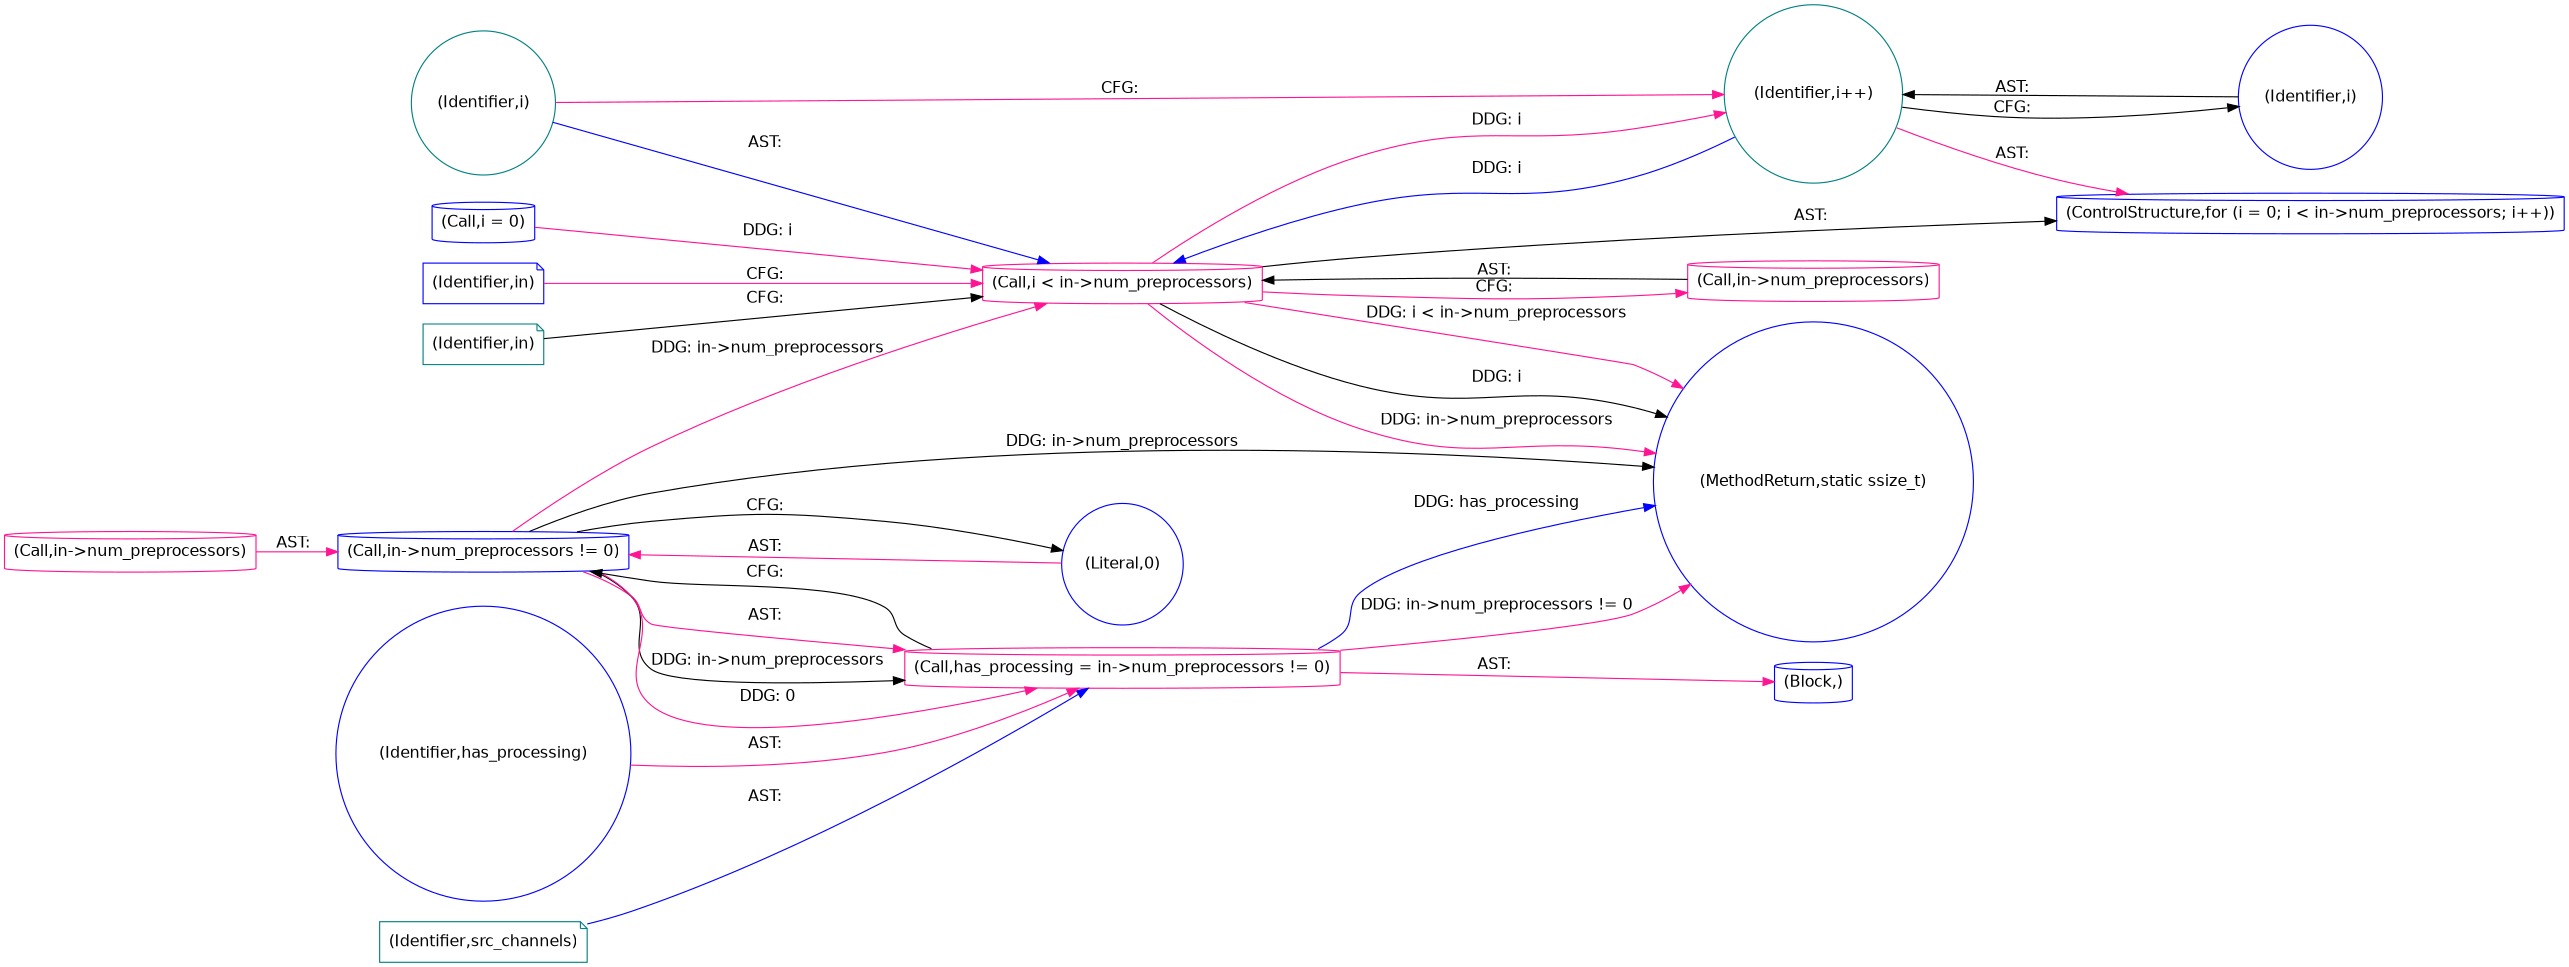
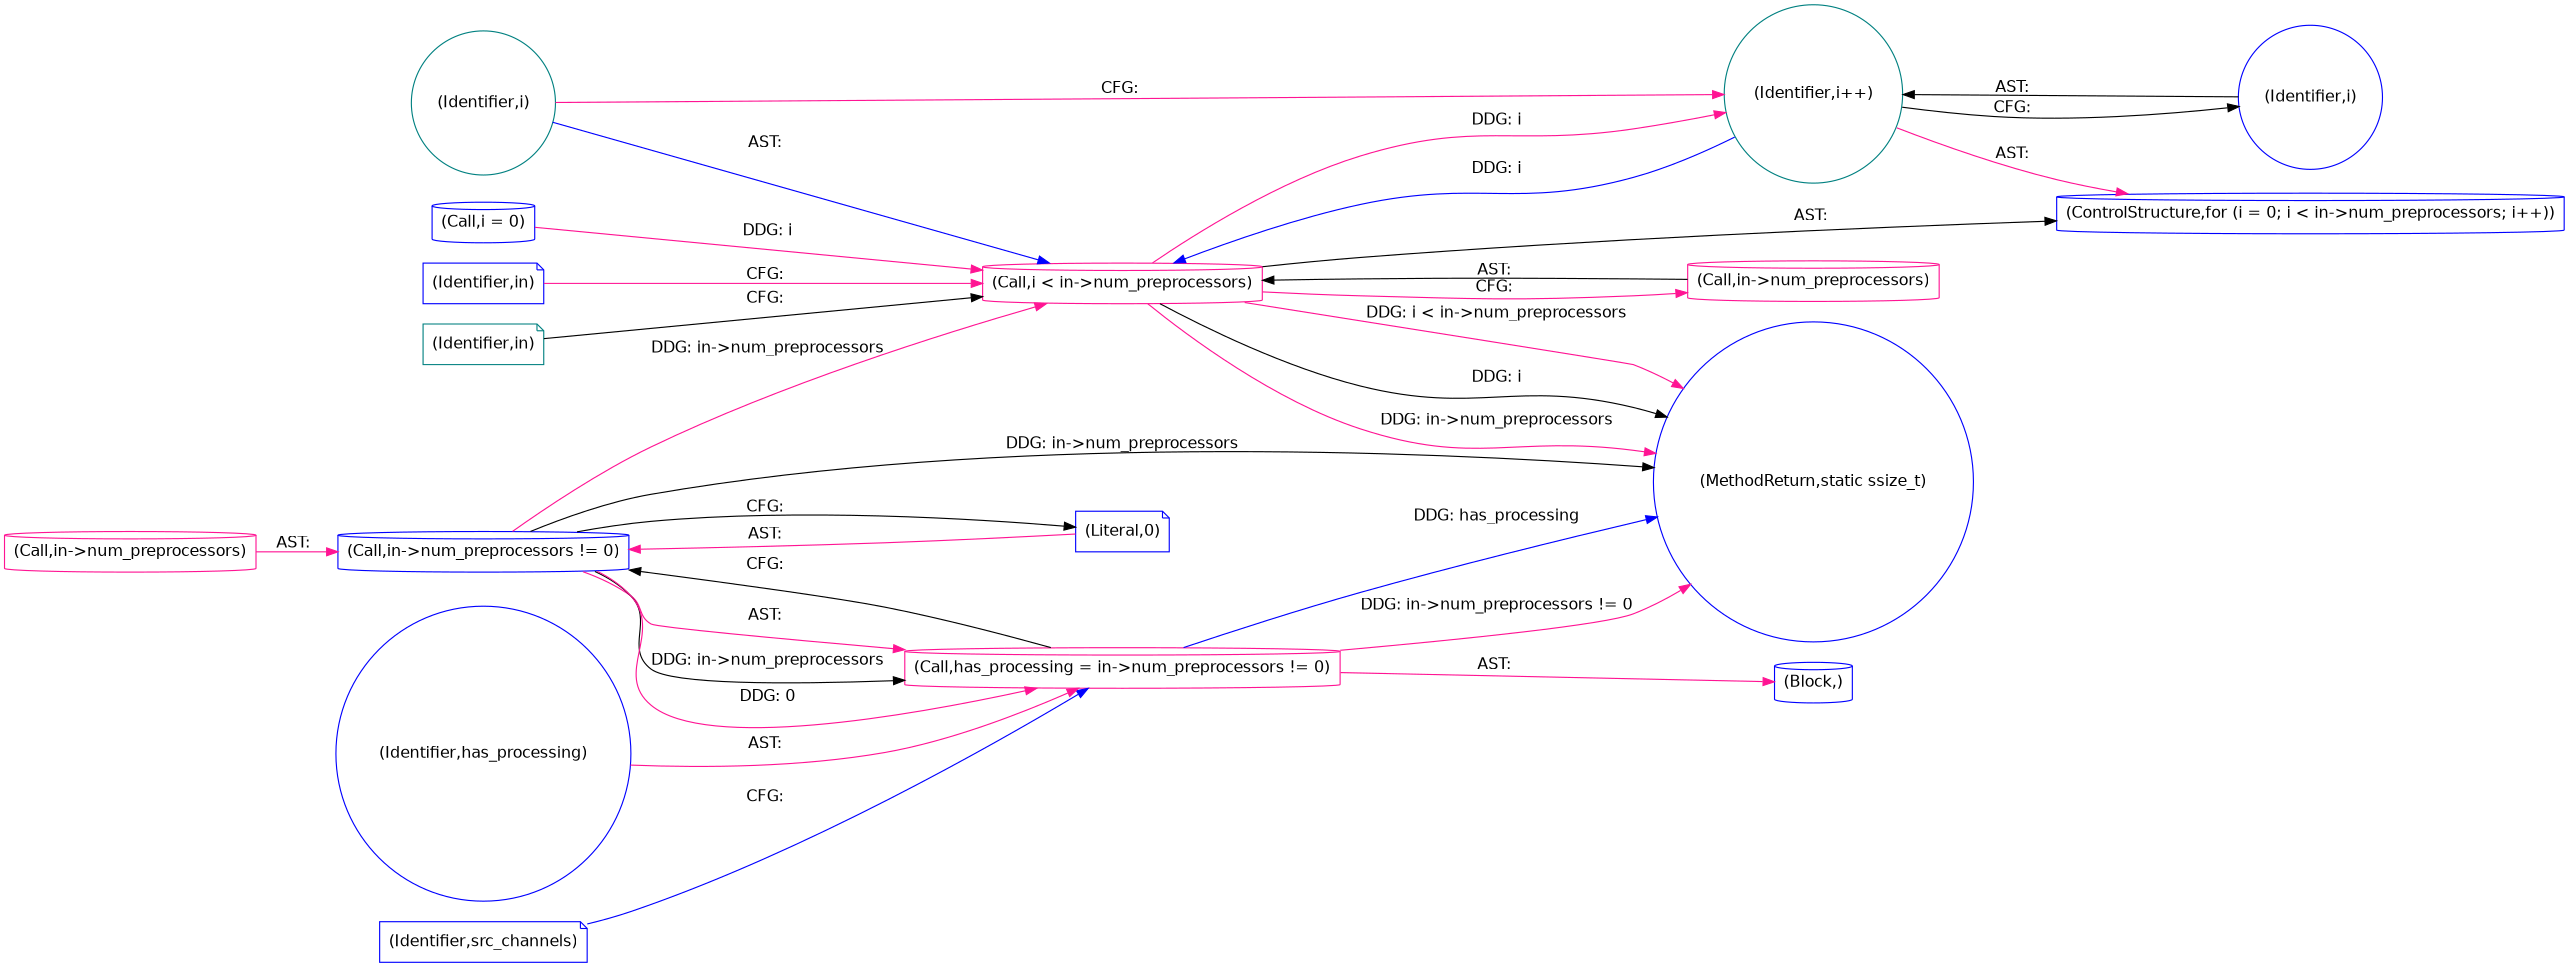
(1122, 564) -> (1122, 532)
(768, 797) -> (768, 797)
(483, 942) -> (483, 942)
